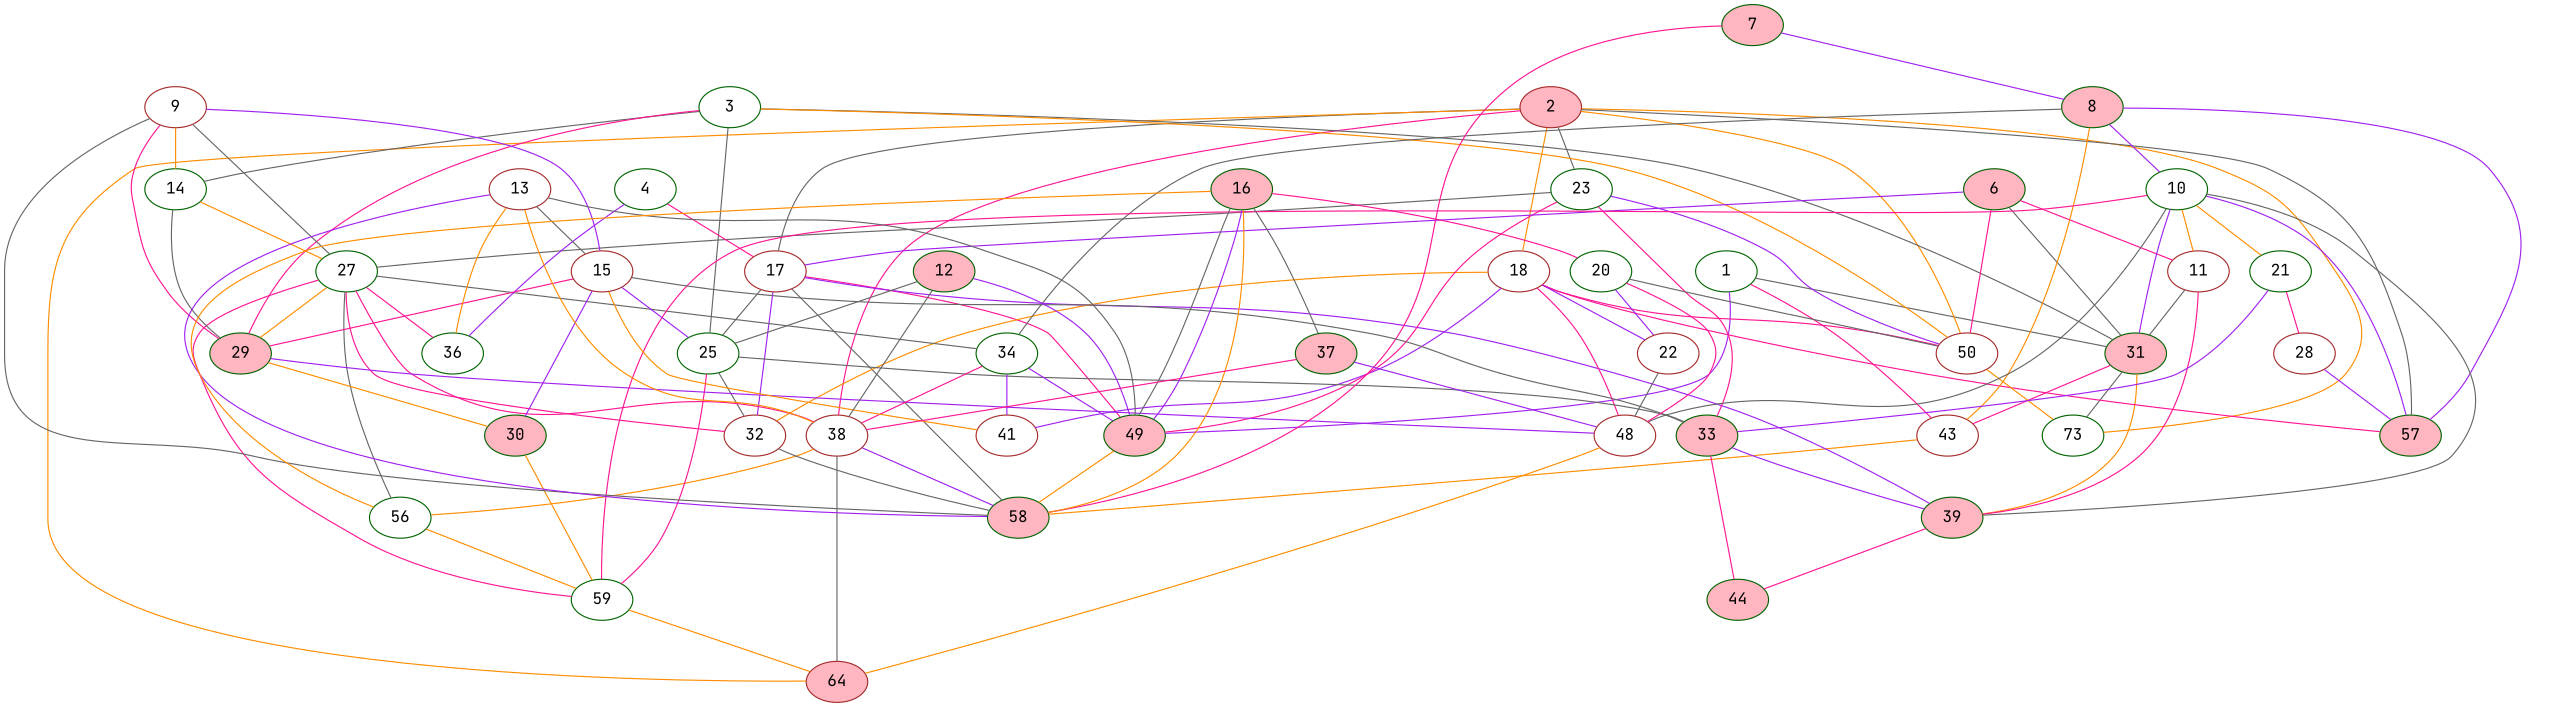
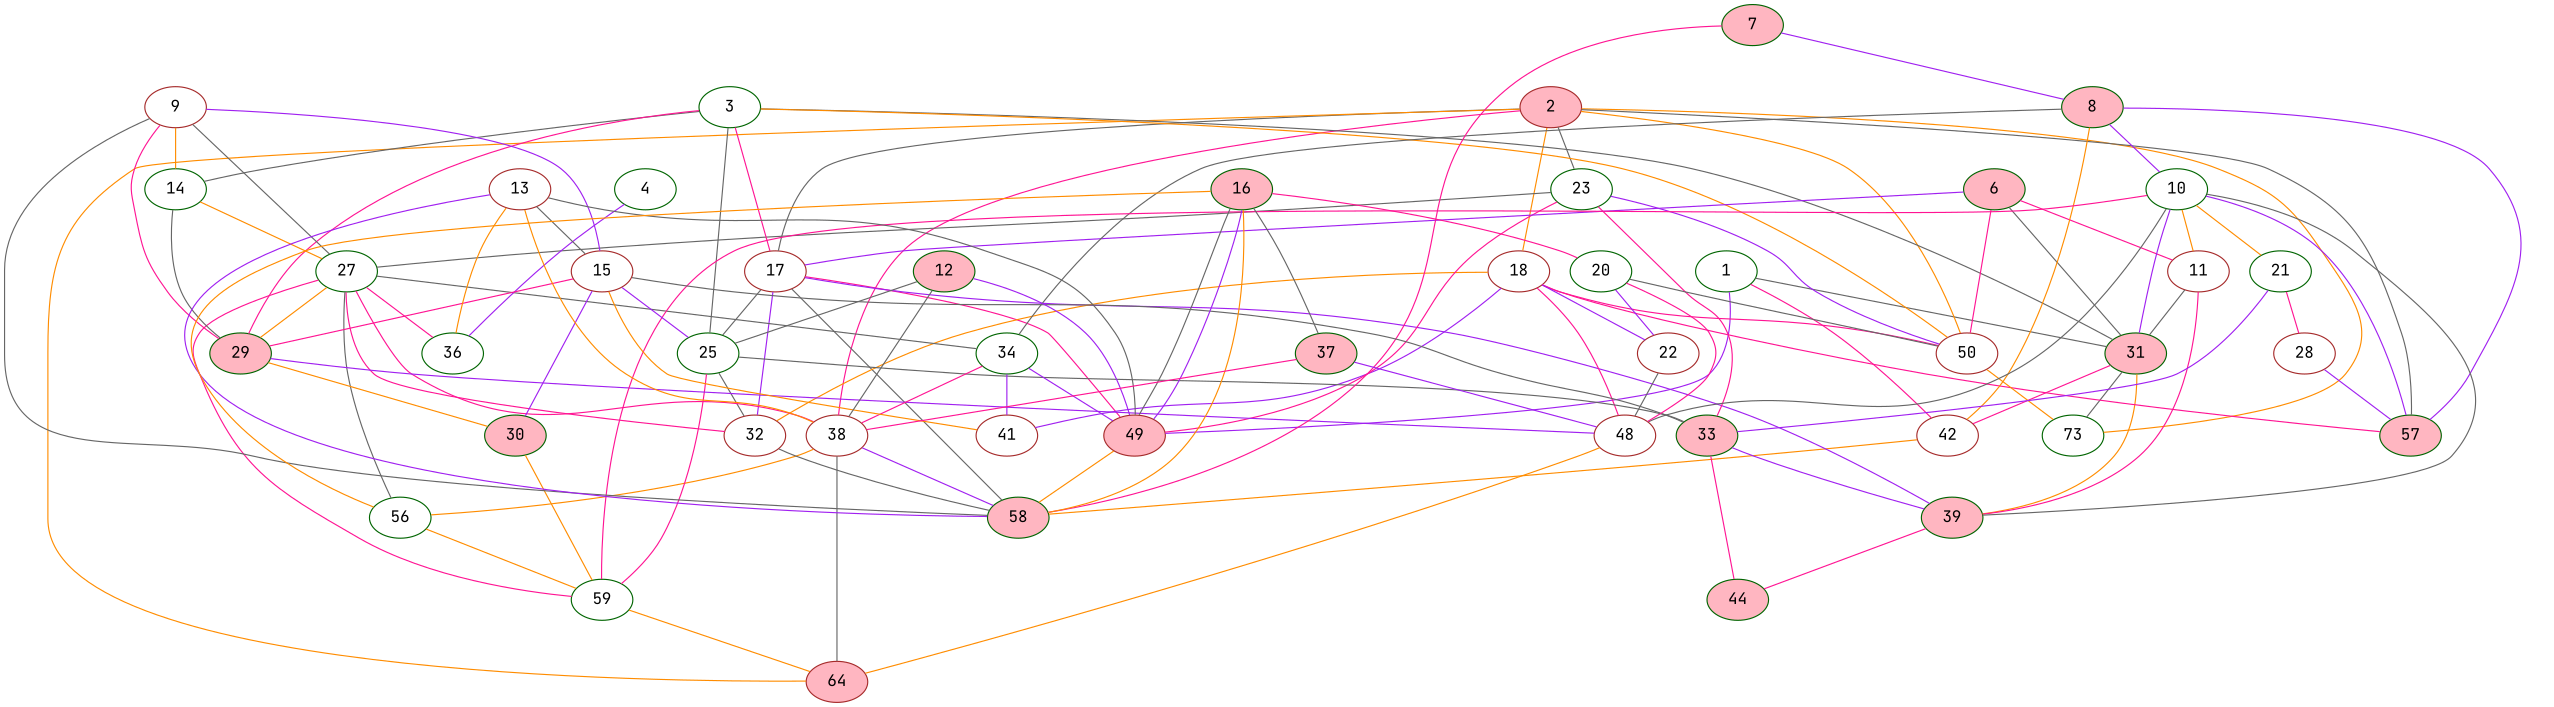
(710, 230) -> (753, 189)
(1135, 436) -> (1135, 436)
(1948, 436) -> (1948, 436)
